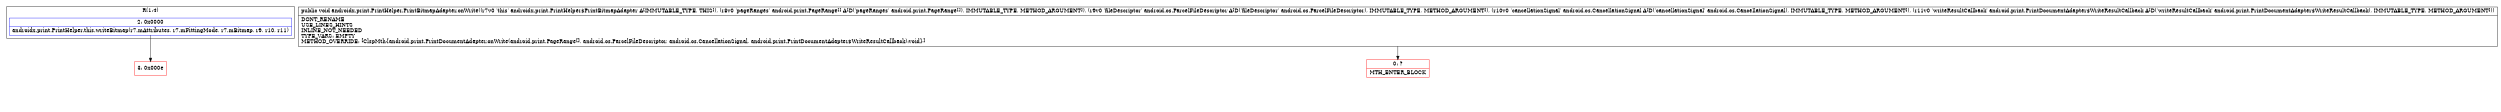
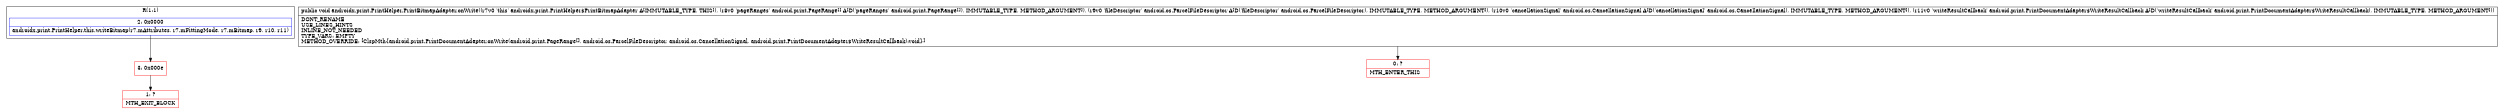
(151, 11) -> (151, 11)
(1398, 73) -> (1395, 73)
none -> (151, 99)
